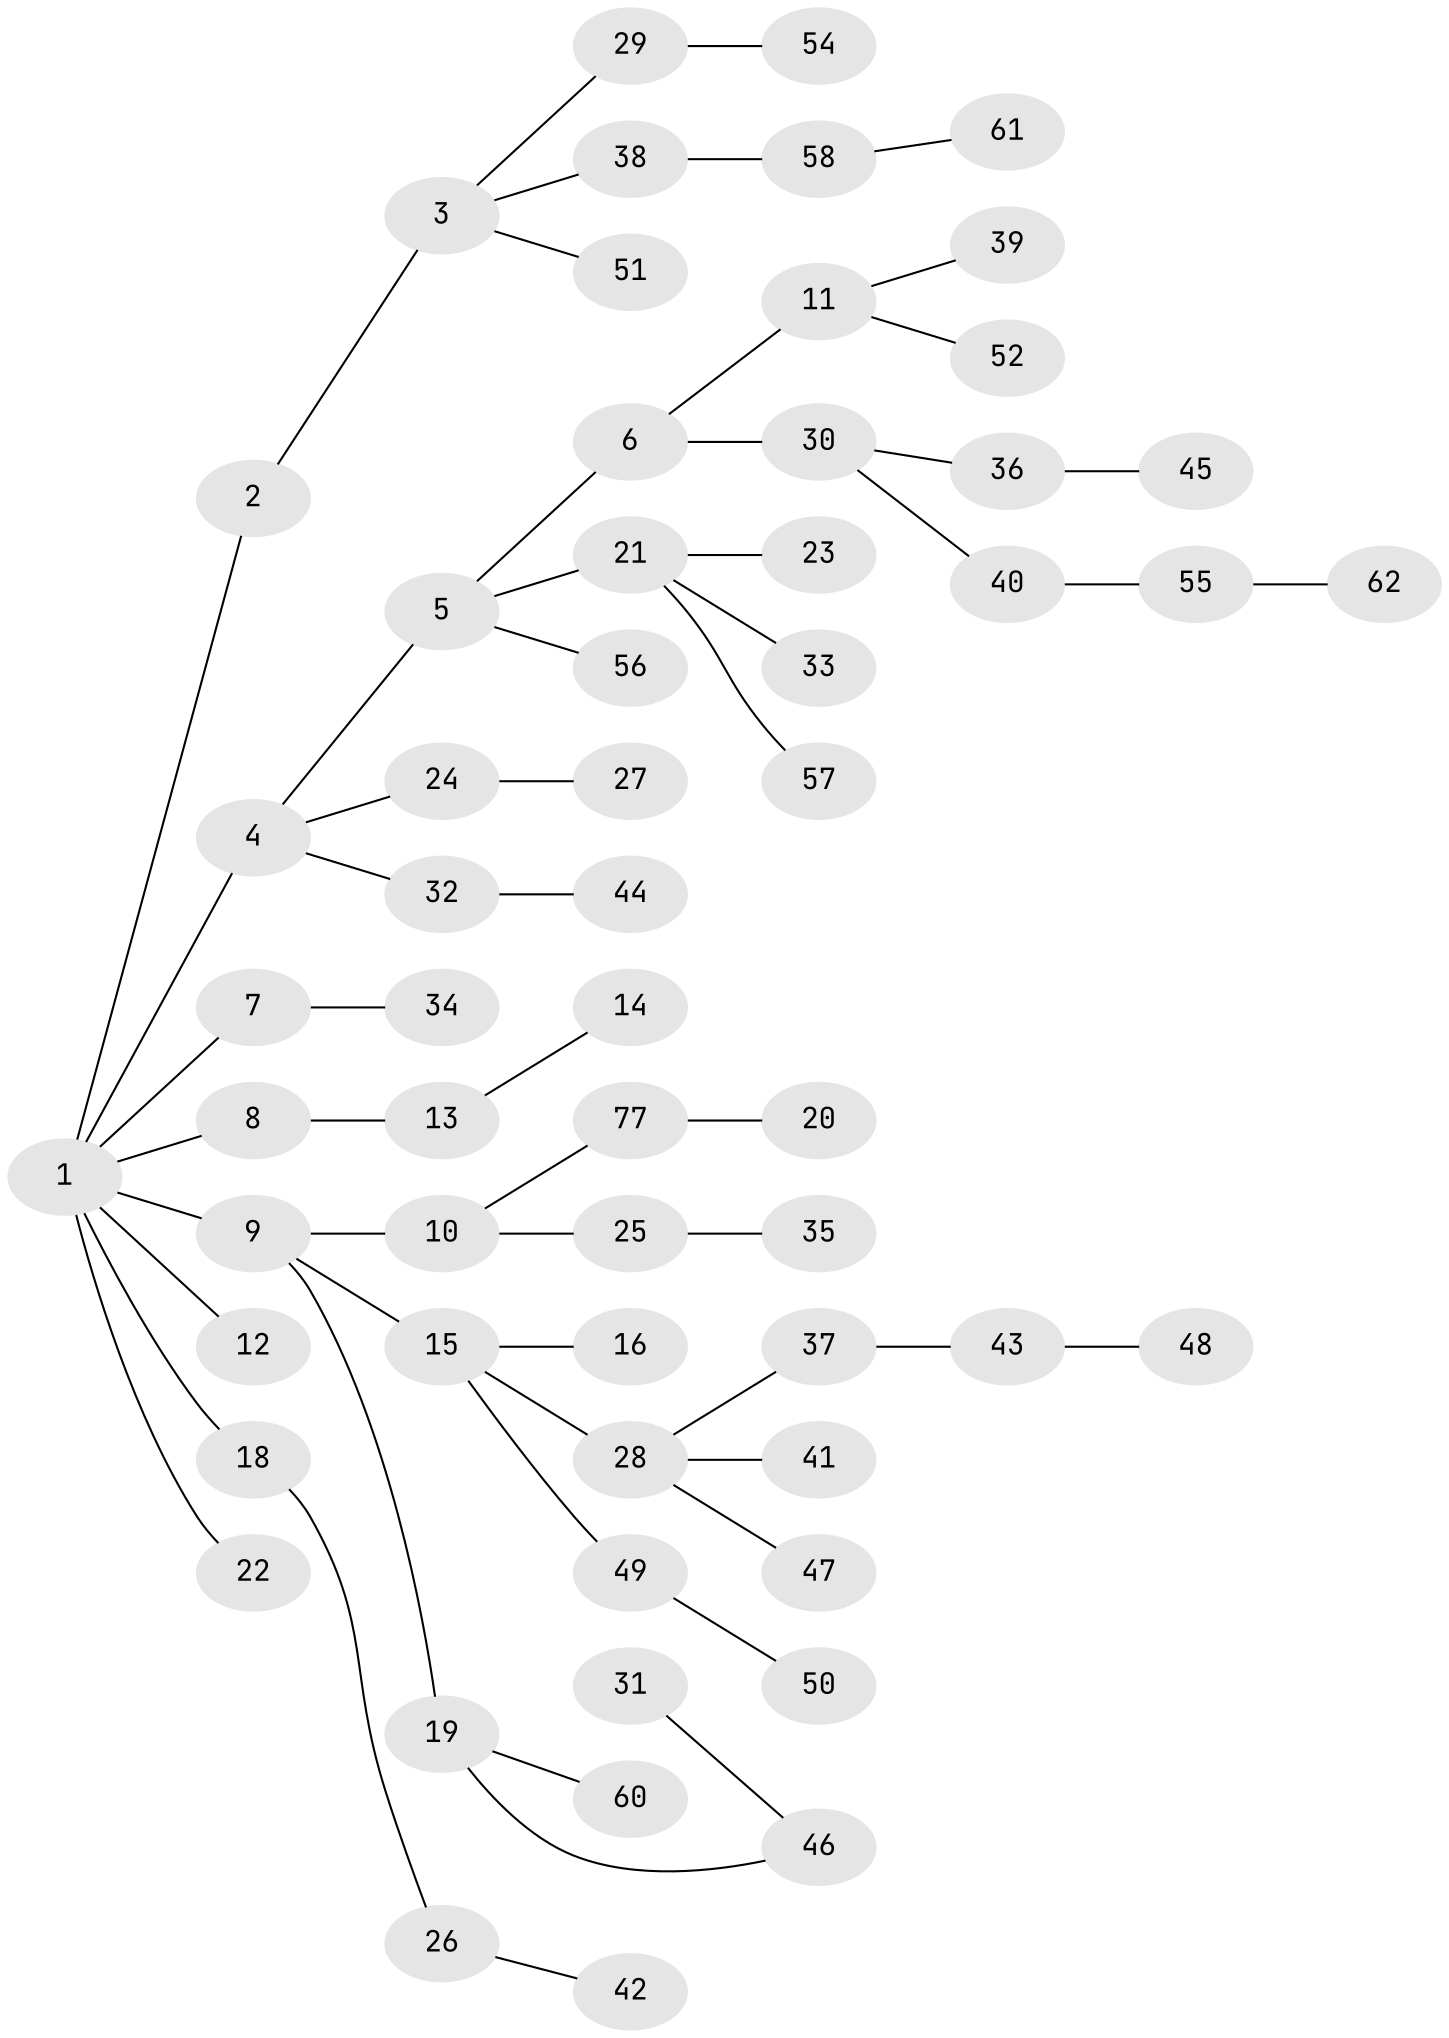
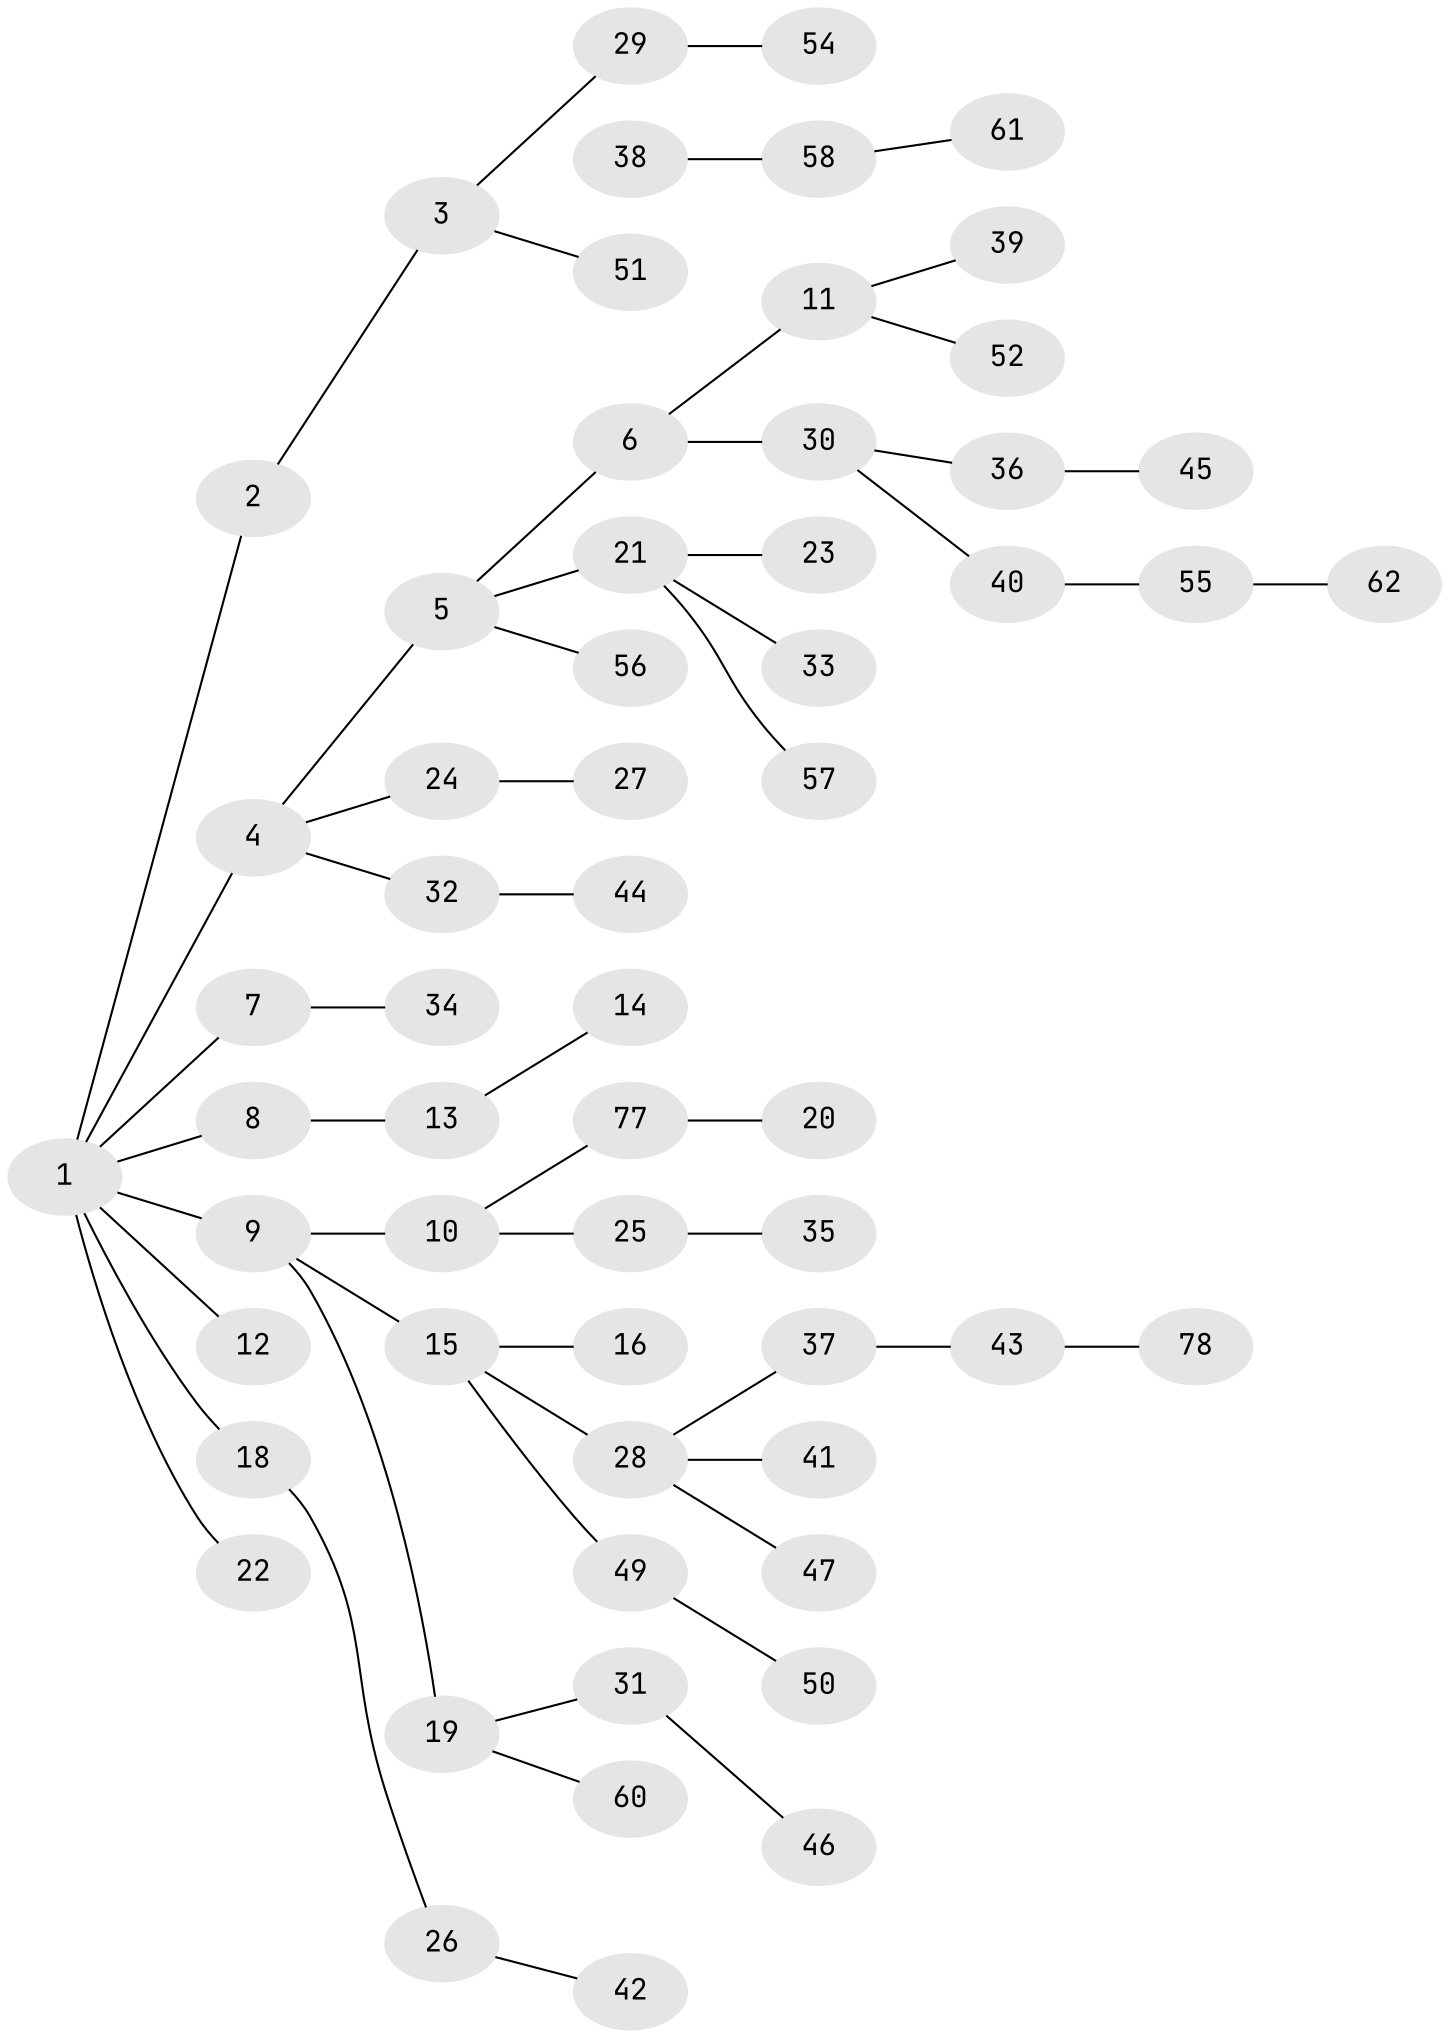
(537, 187) -> none
(1196, 1347) -> (1196, 1347)
(600, 1864) -> (536, 1710)
